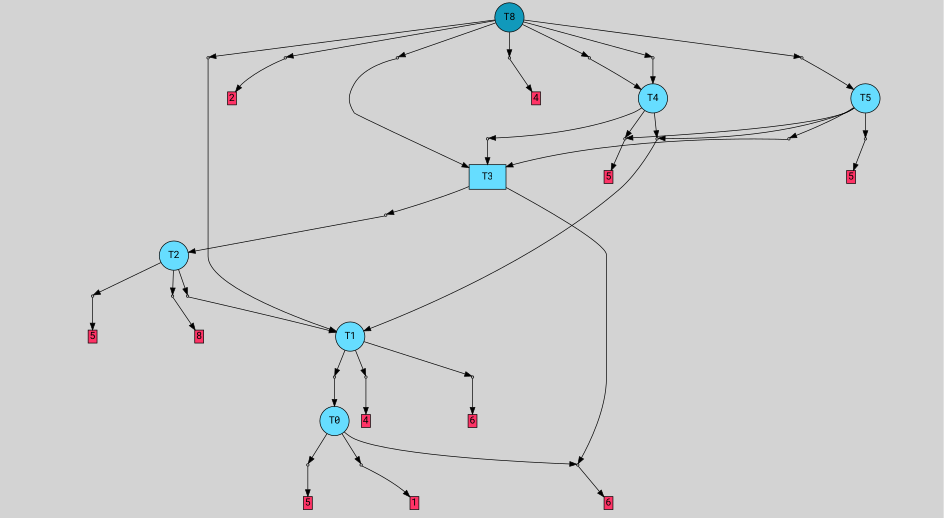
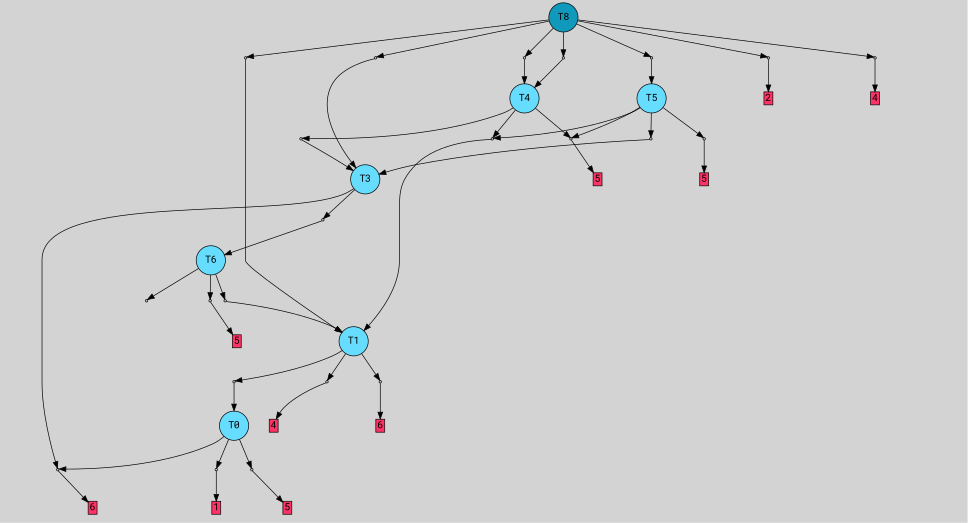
(488, 177) -> (365, 179)
(174, 256) -> (211, 260)
(199, 337) -> none
